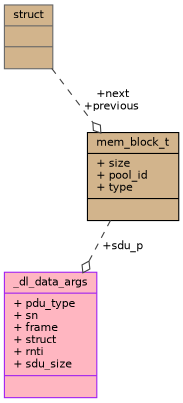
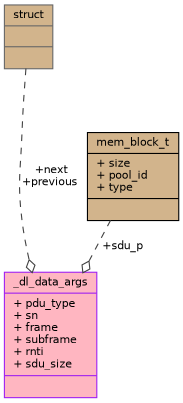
(72, 95) -> (20, 164)
(35, 340) -> (45, 340)
